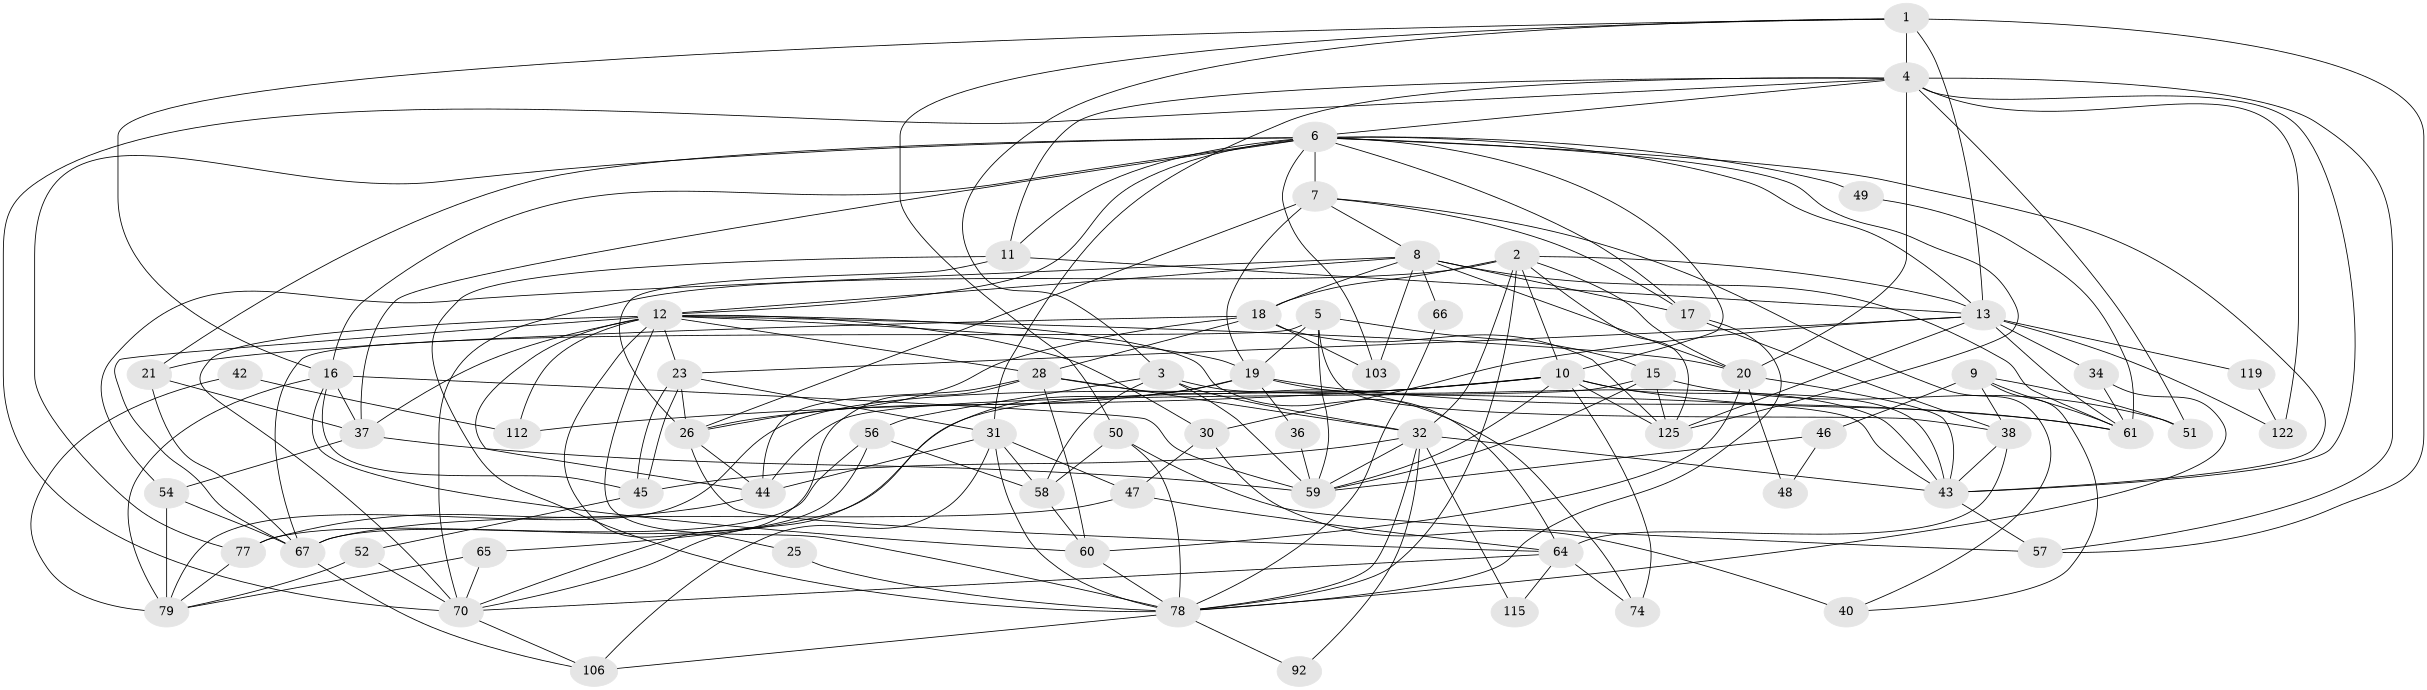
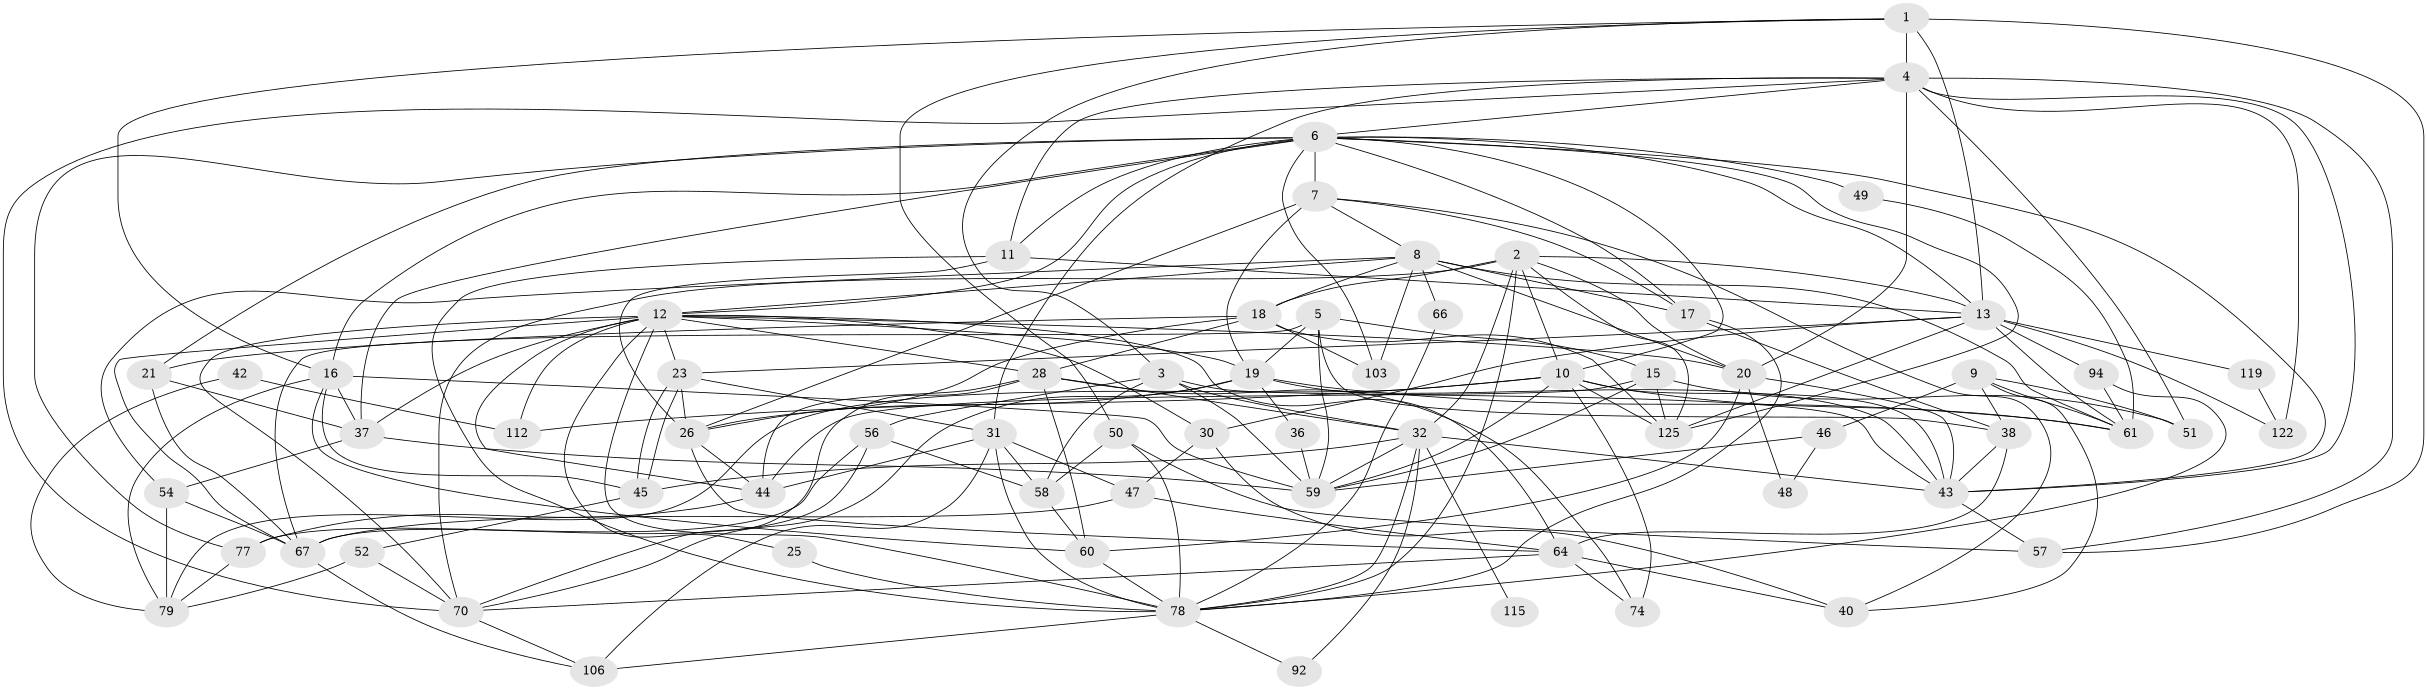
(2096, 375) -> (2096, 375)
(484, 553) -> none
(1536, 585) -> (1704, 582)
